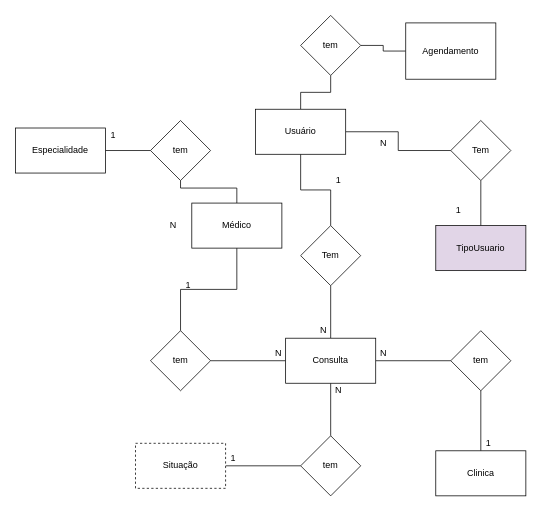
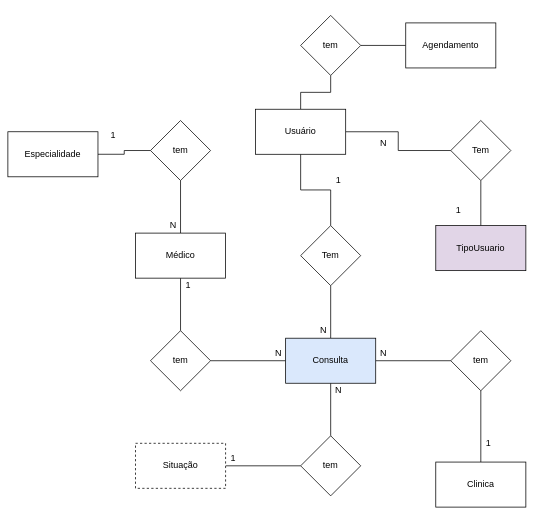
(450, 51) -> (450, 45)
(60, 150) -> (53, 154)
(237, 225) -> (180, 255)
(330, 360) -> (330, 360)
(480, 473) -> (480, 484)
